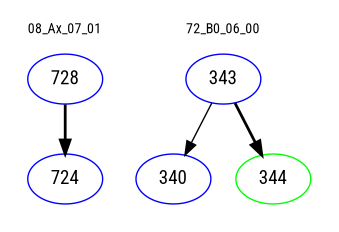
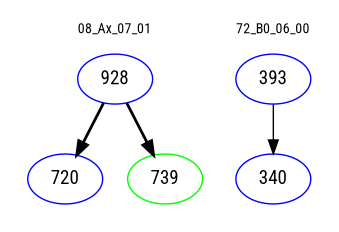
(65, 79) -> (115, 79)
(223, 79) -> (273, 79)
(65, 179) -> (65, 179)
none -> (165, 179)
(273, 179) -> none
